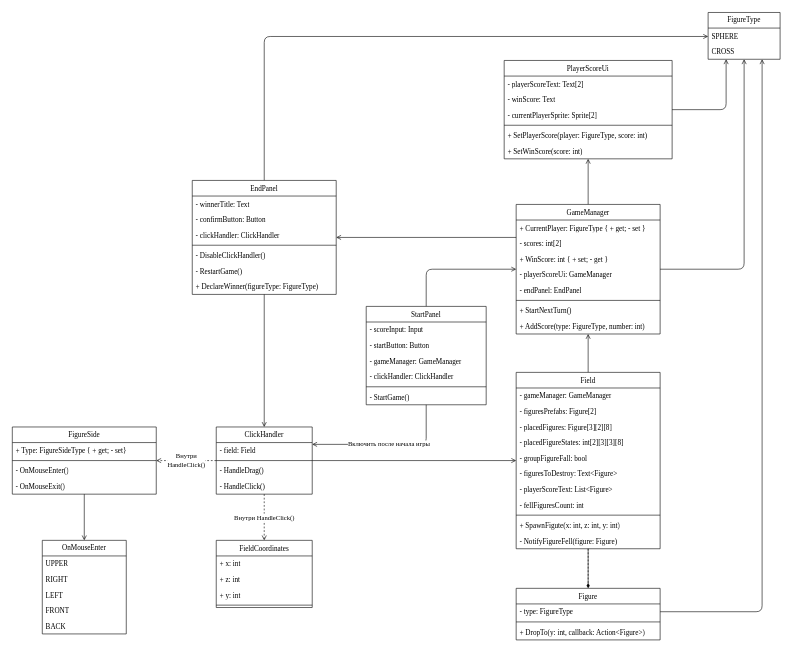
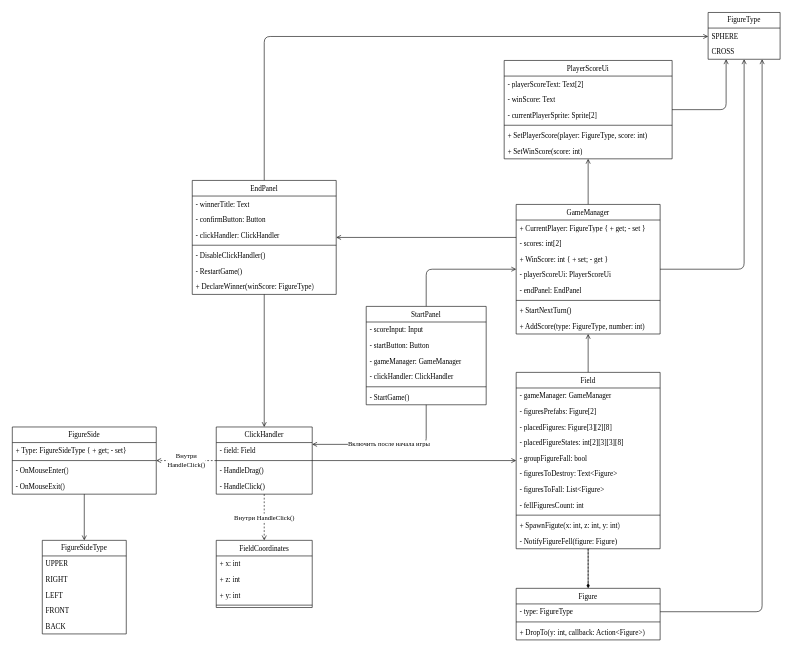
(572, 275) -> (574, 275)
(265, 292) -> (264, 287)
(577, 490) -> (571, 490)
(84, 548) -> (84, 548)
